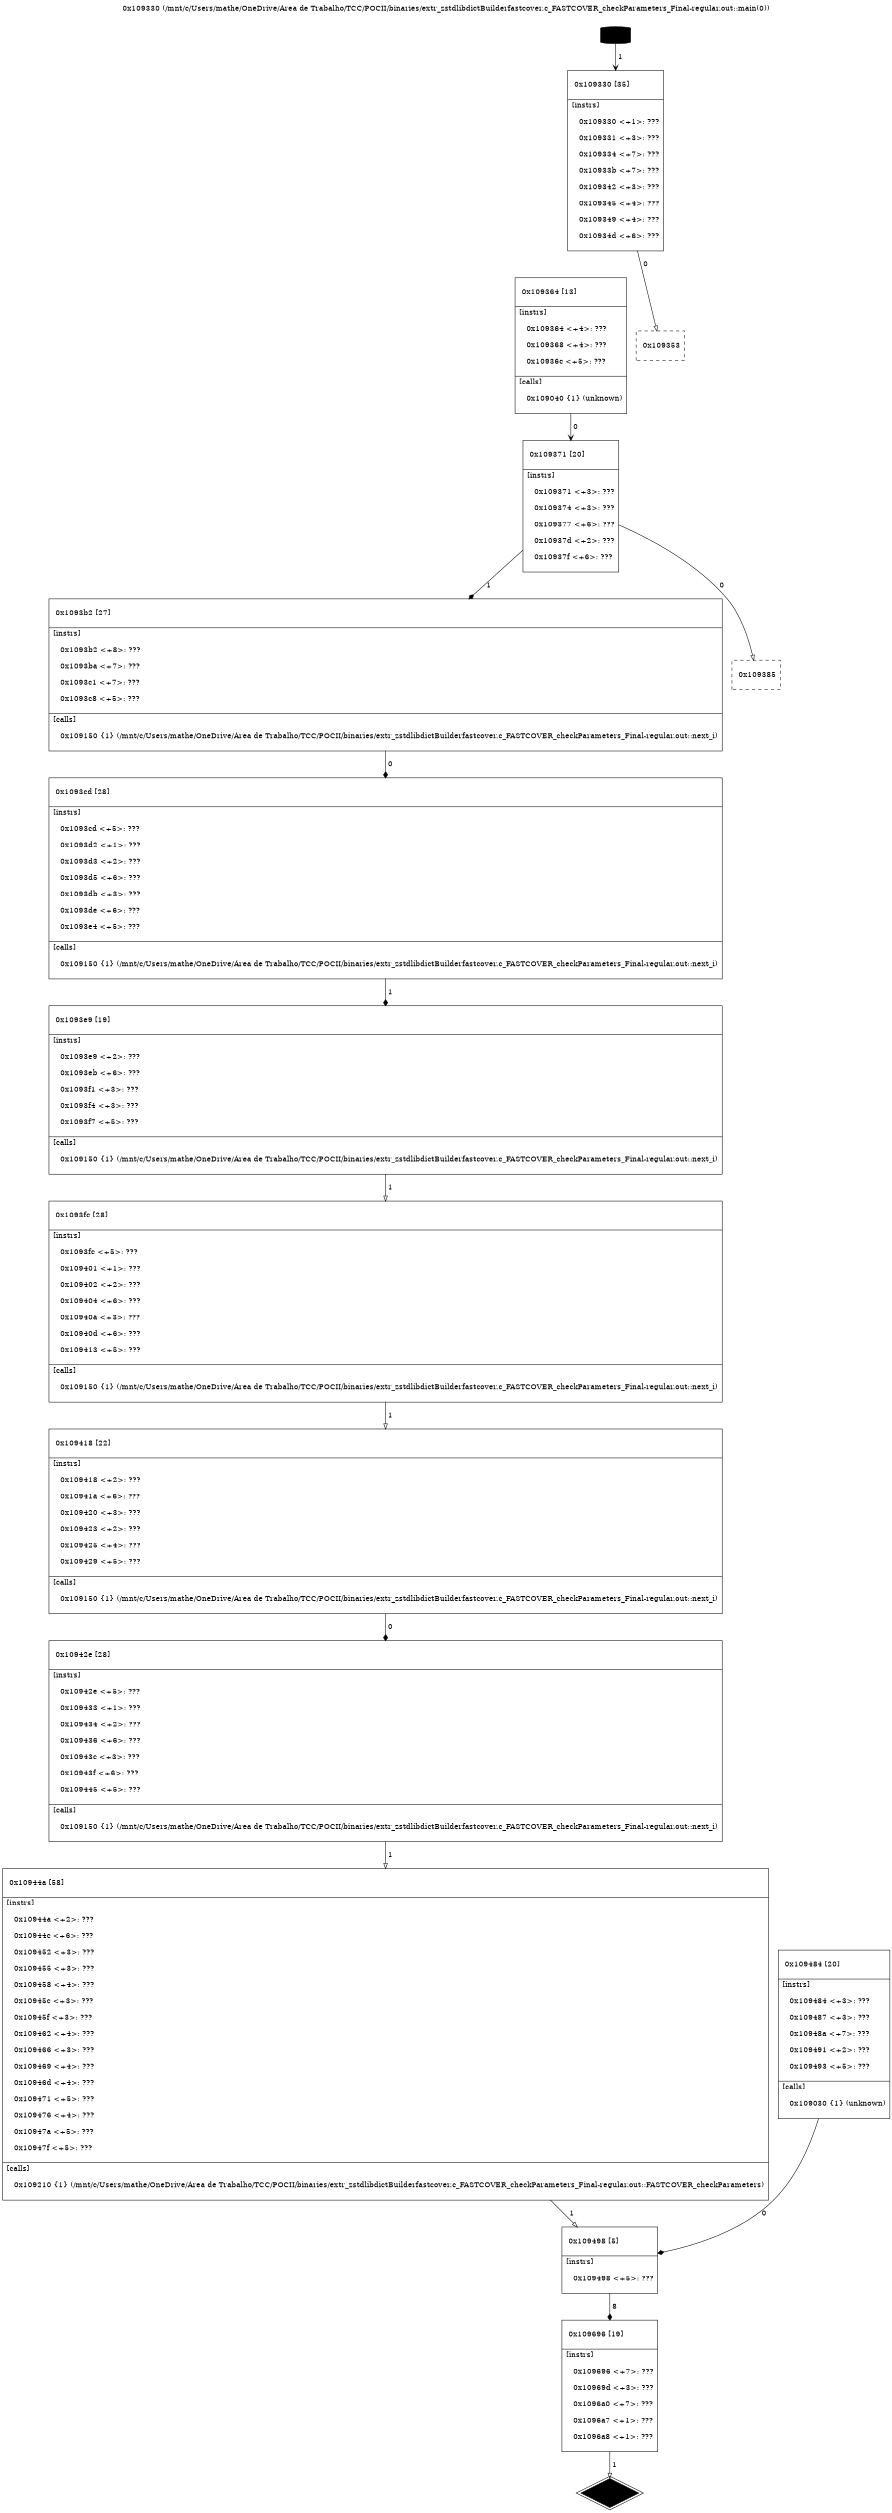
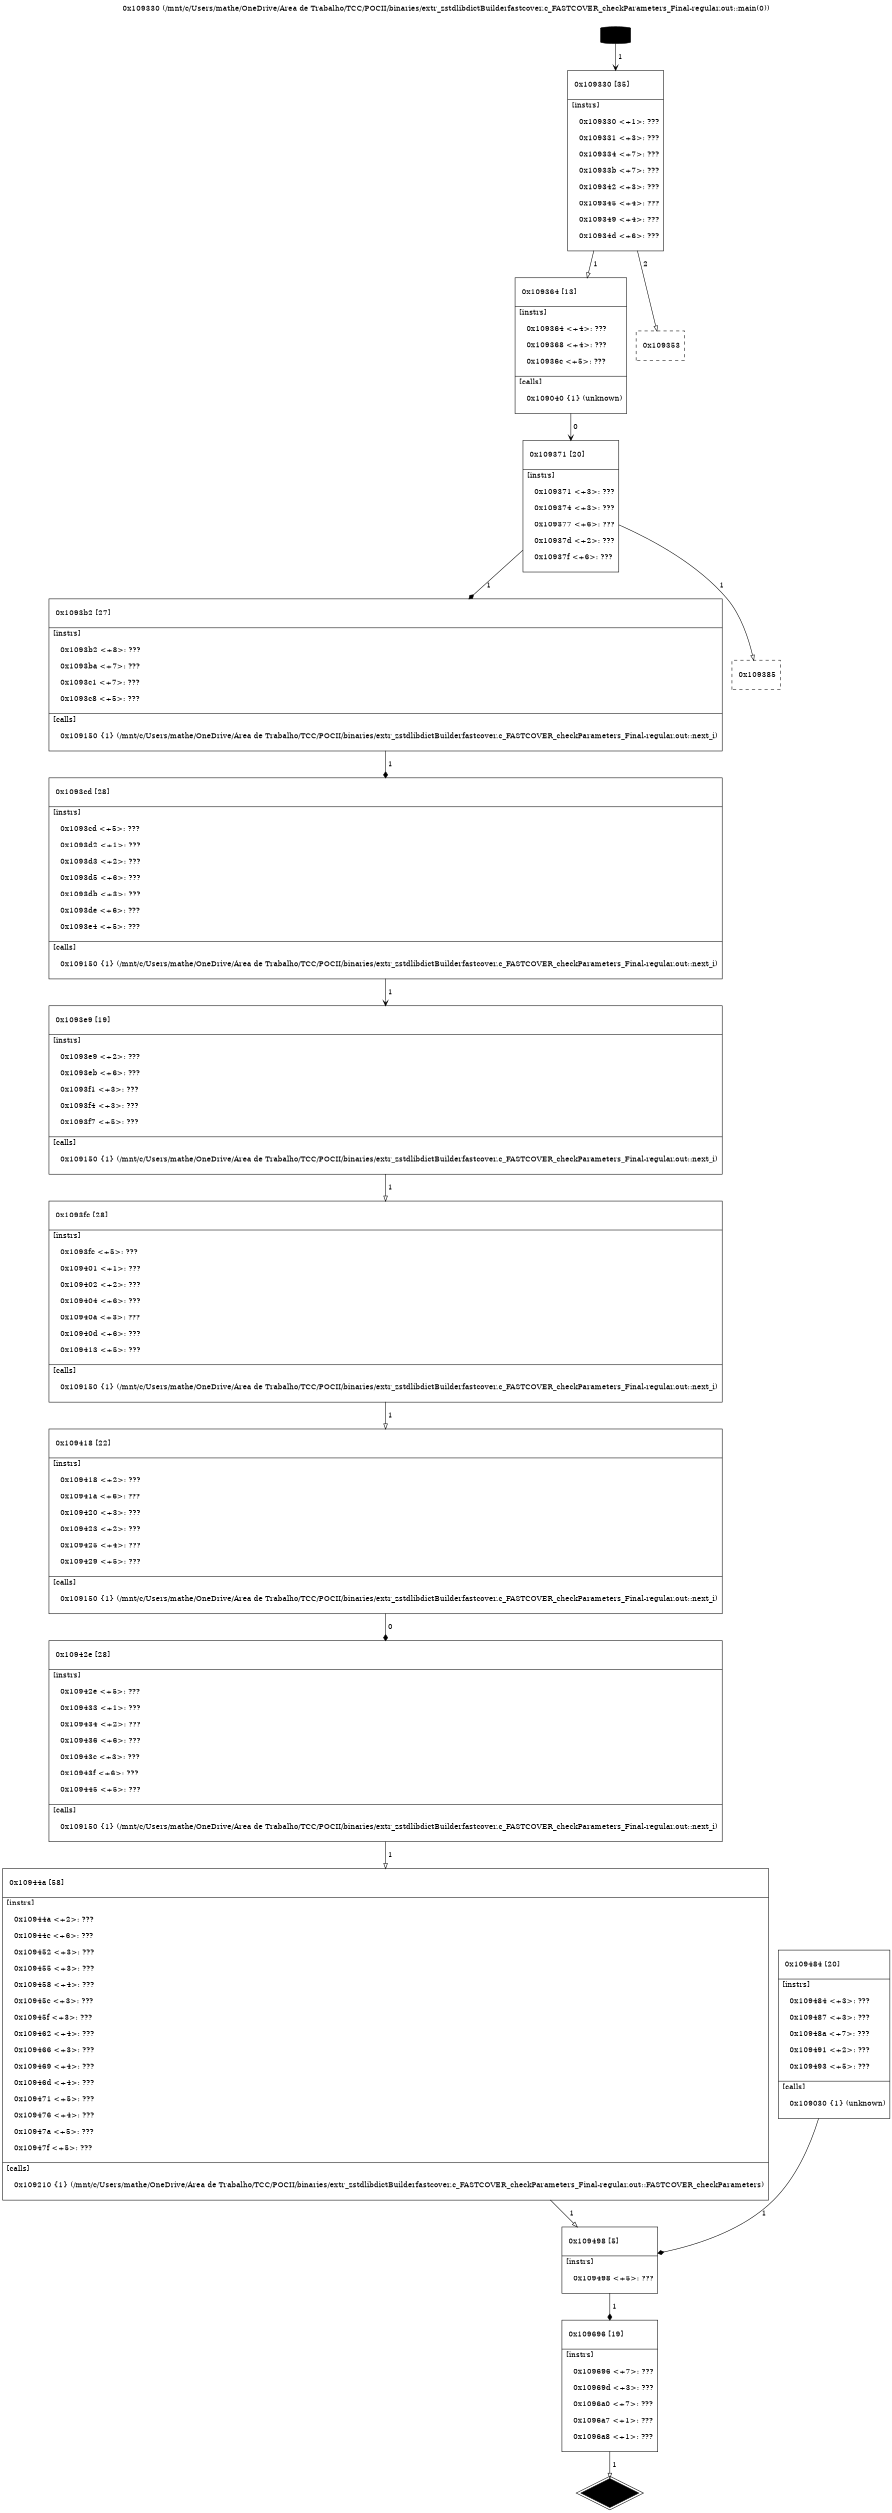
none -> (591, 262)
(645, 264) -> (645, 264)
(721, 585) -> (721, 585)
(389, 764) -> (389, 764)
(386, 990) -> (386, 990)
(763, 2214) -> (763, 2214)
(614, 2307) -> (614, 2307)
